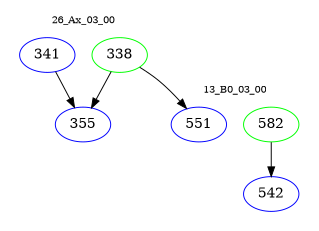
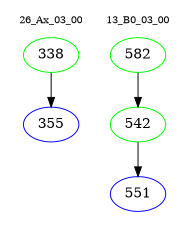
(47, 55) -> none
(170, 91) -> (138, 155)
(271, 194) -> (138, 125)
